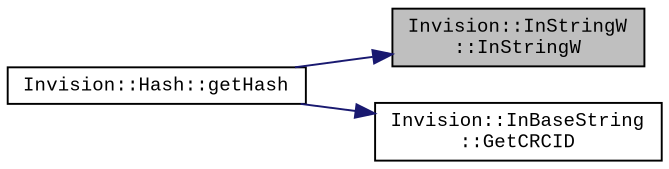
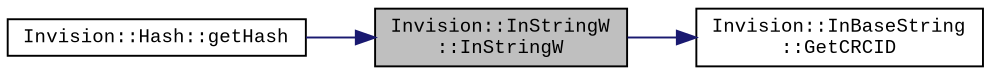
(328, 107) -> (652, 38)
